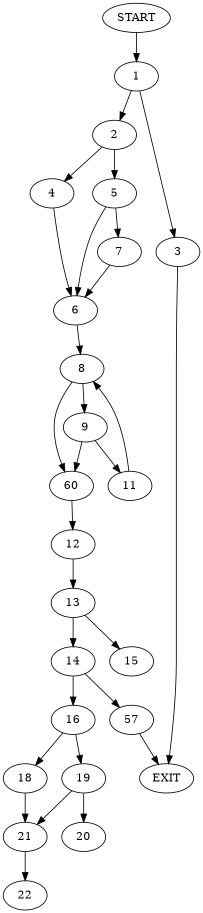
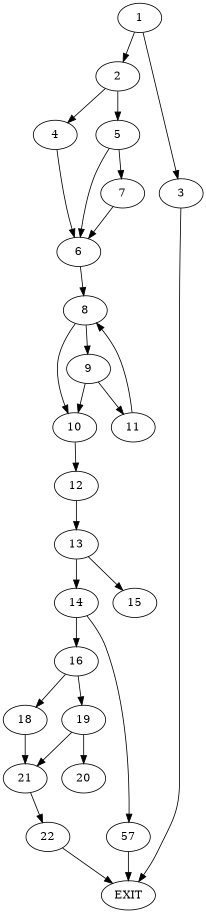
(136, 18) -> none
(72, 486) -> (75, 427)
none -> (84, 863)
